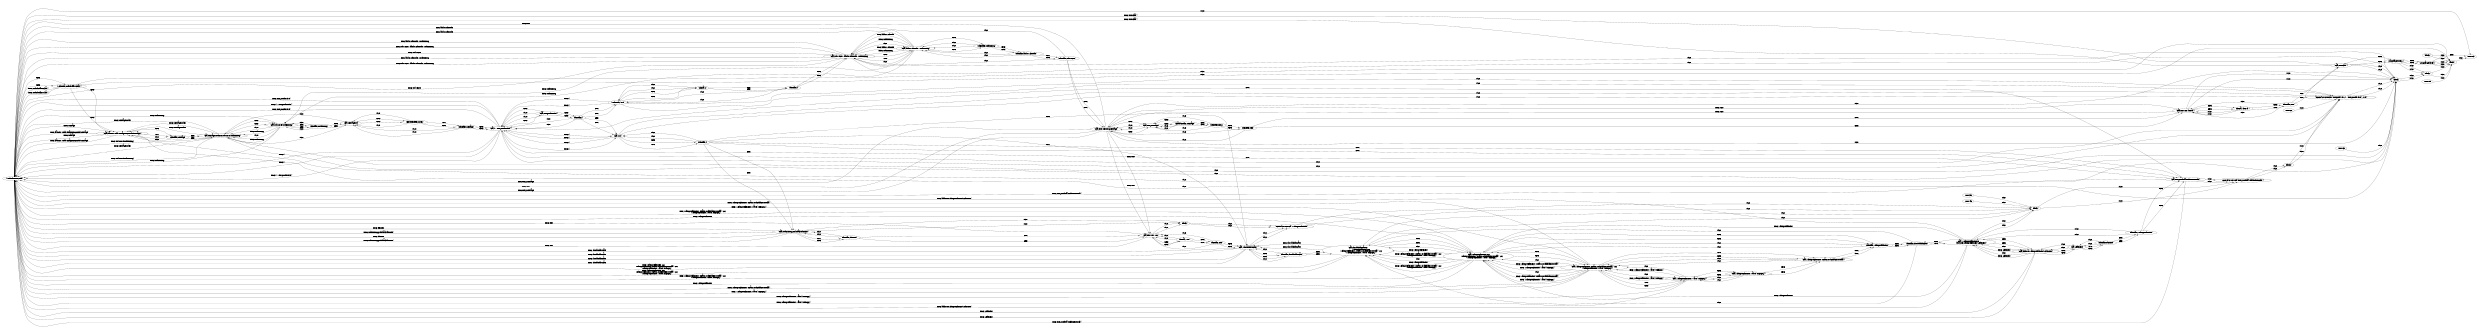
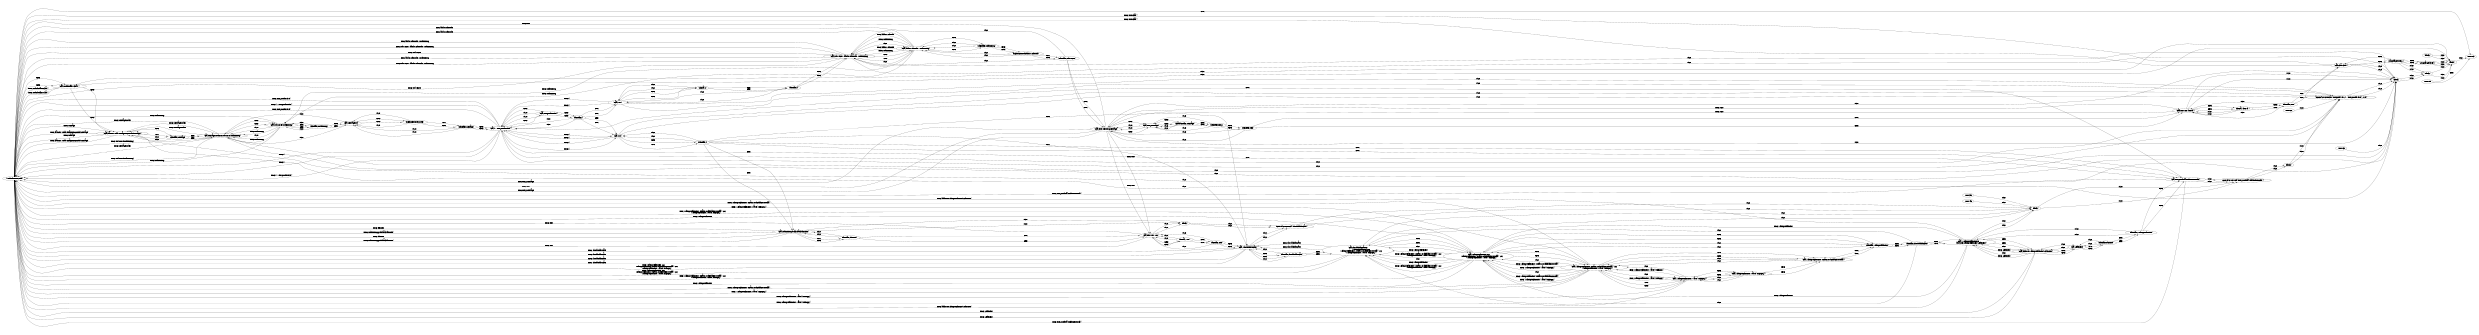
(1203, 11) -> (1203, 11)
(1026, 54) -> (1026, 54)
(2448, 56) -> (2454, 76)
(2341, 65) -> (2341, 65)
(69, 86) -> (69, 86)
(618, 103) -> (618, 103)
(415, 122) -> (415, 122)
(1292, 227) -> (1292, 227)
(794, 232) -> (794, 232)
